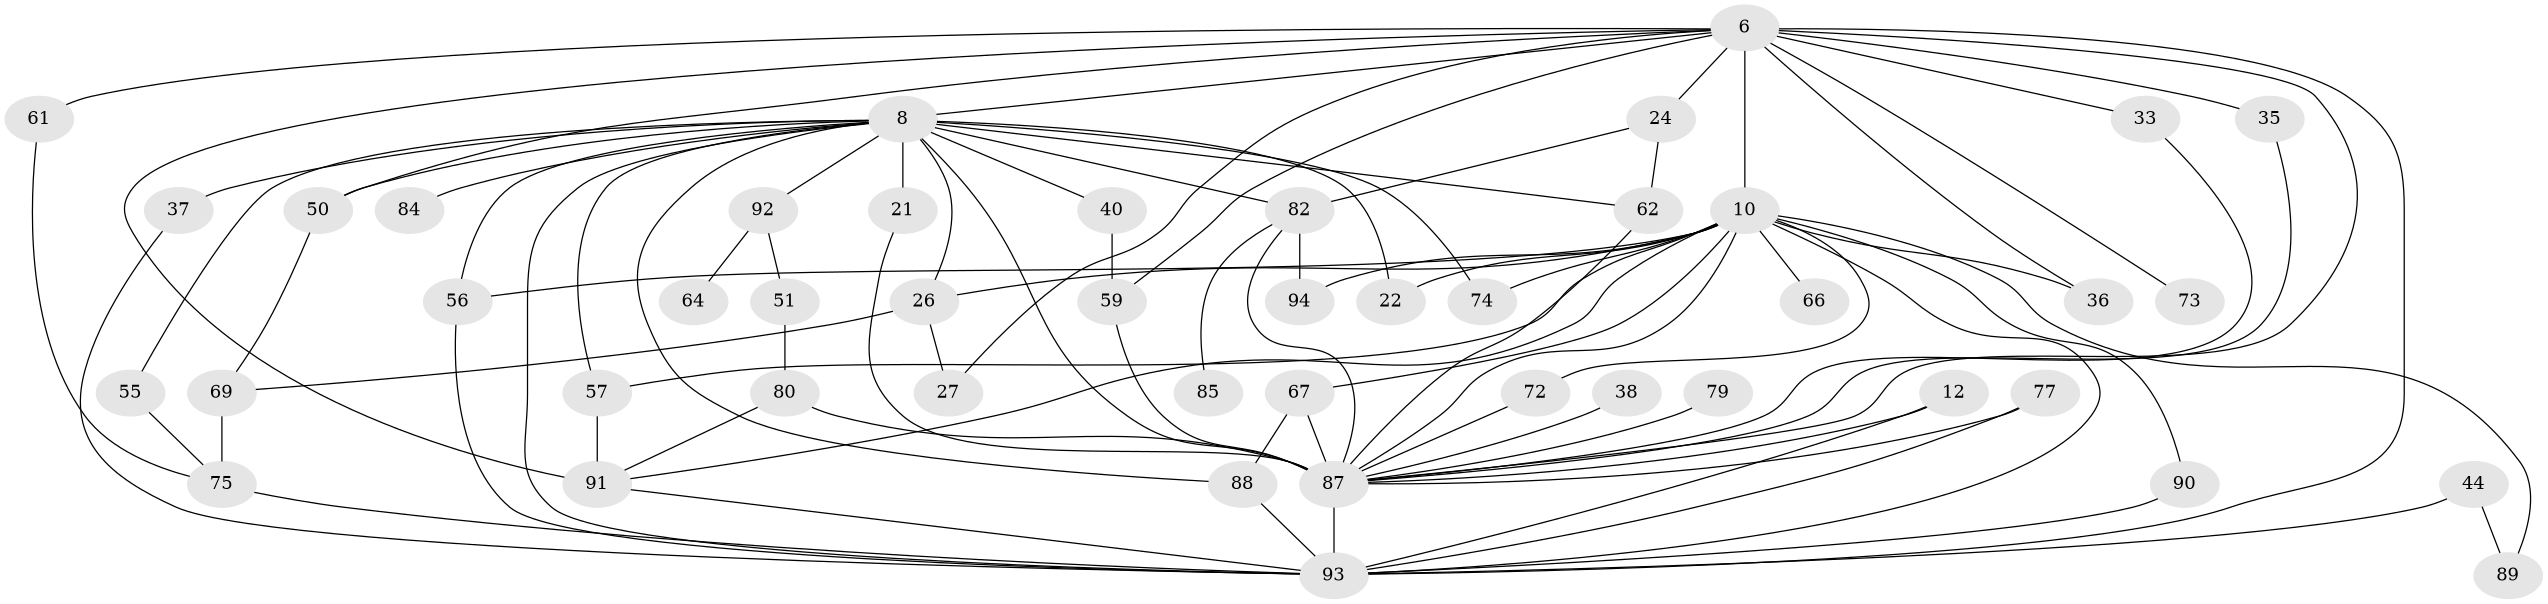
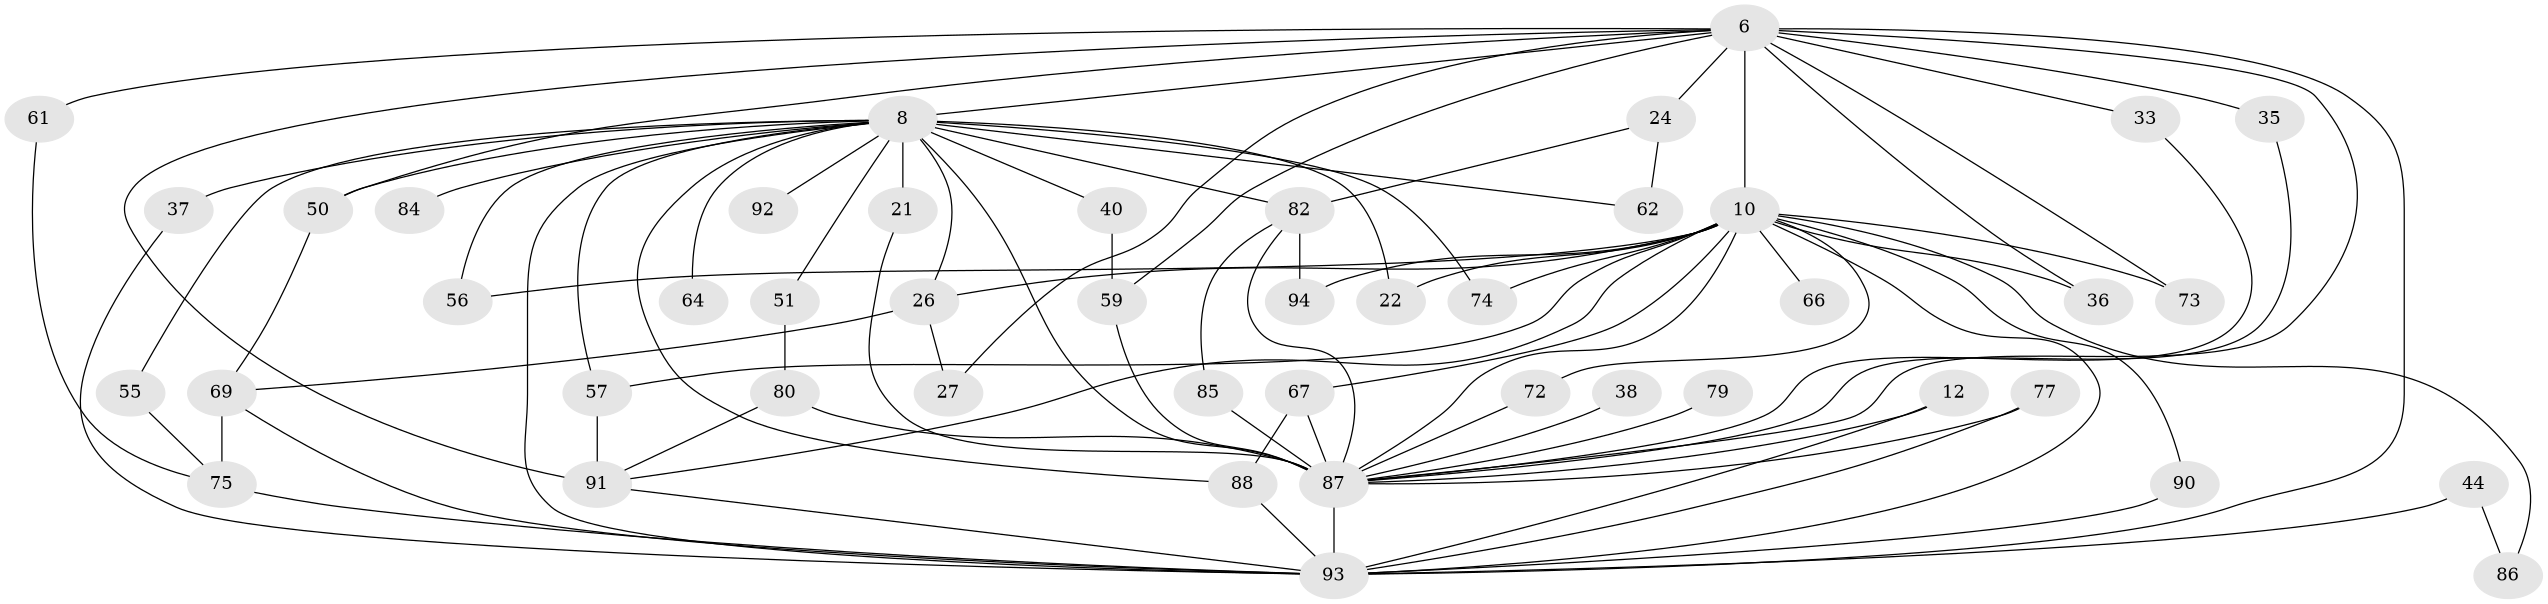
none -> (1974, 239)
(728, 256) -> (745, 164)
(774, 256) -> (843, 210)
(1498, 343) -> (1263, 433)
(804, 554) -> (492, 515)
(2508, 576) -> (2508, 576)
